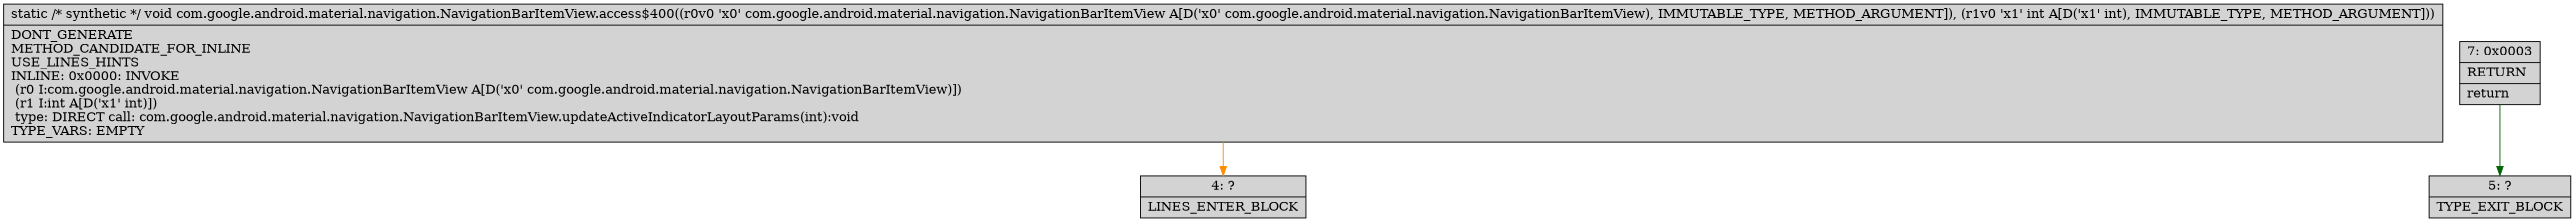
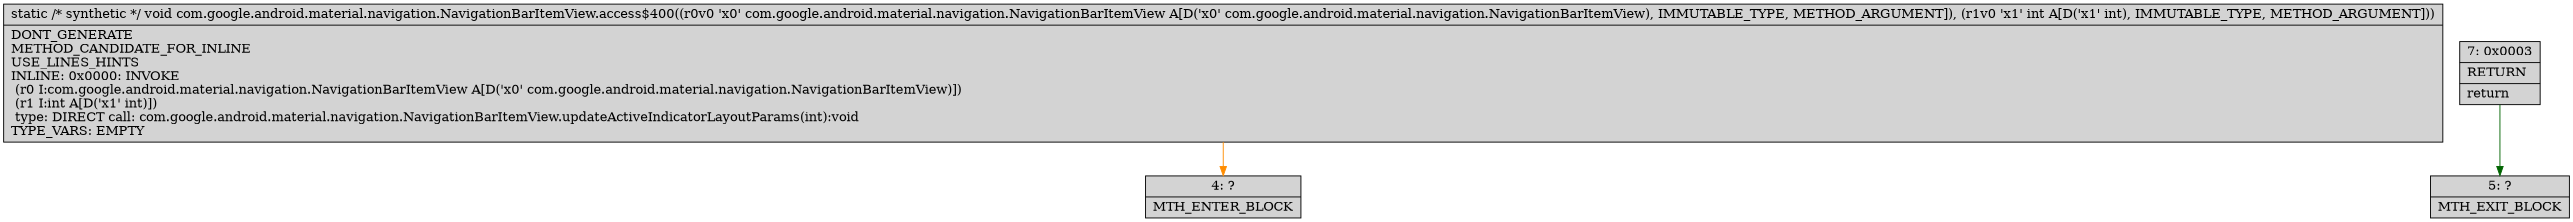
(1223, 207) -> (1223, 207)
(2500, 207) -> (2500, 207)
